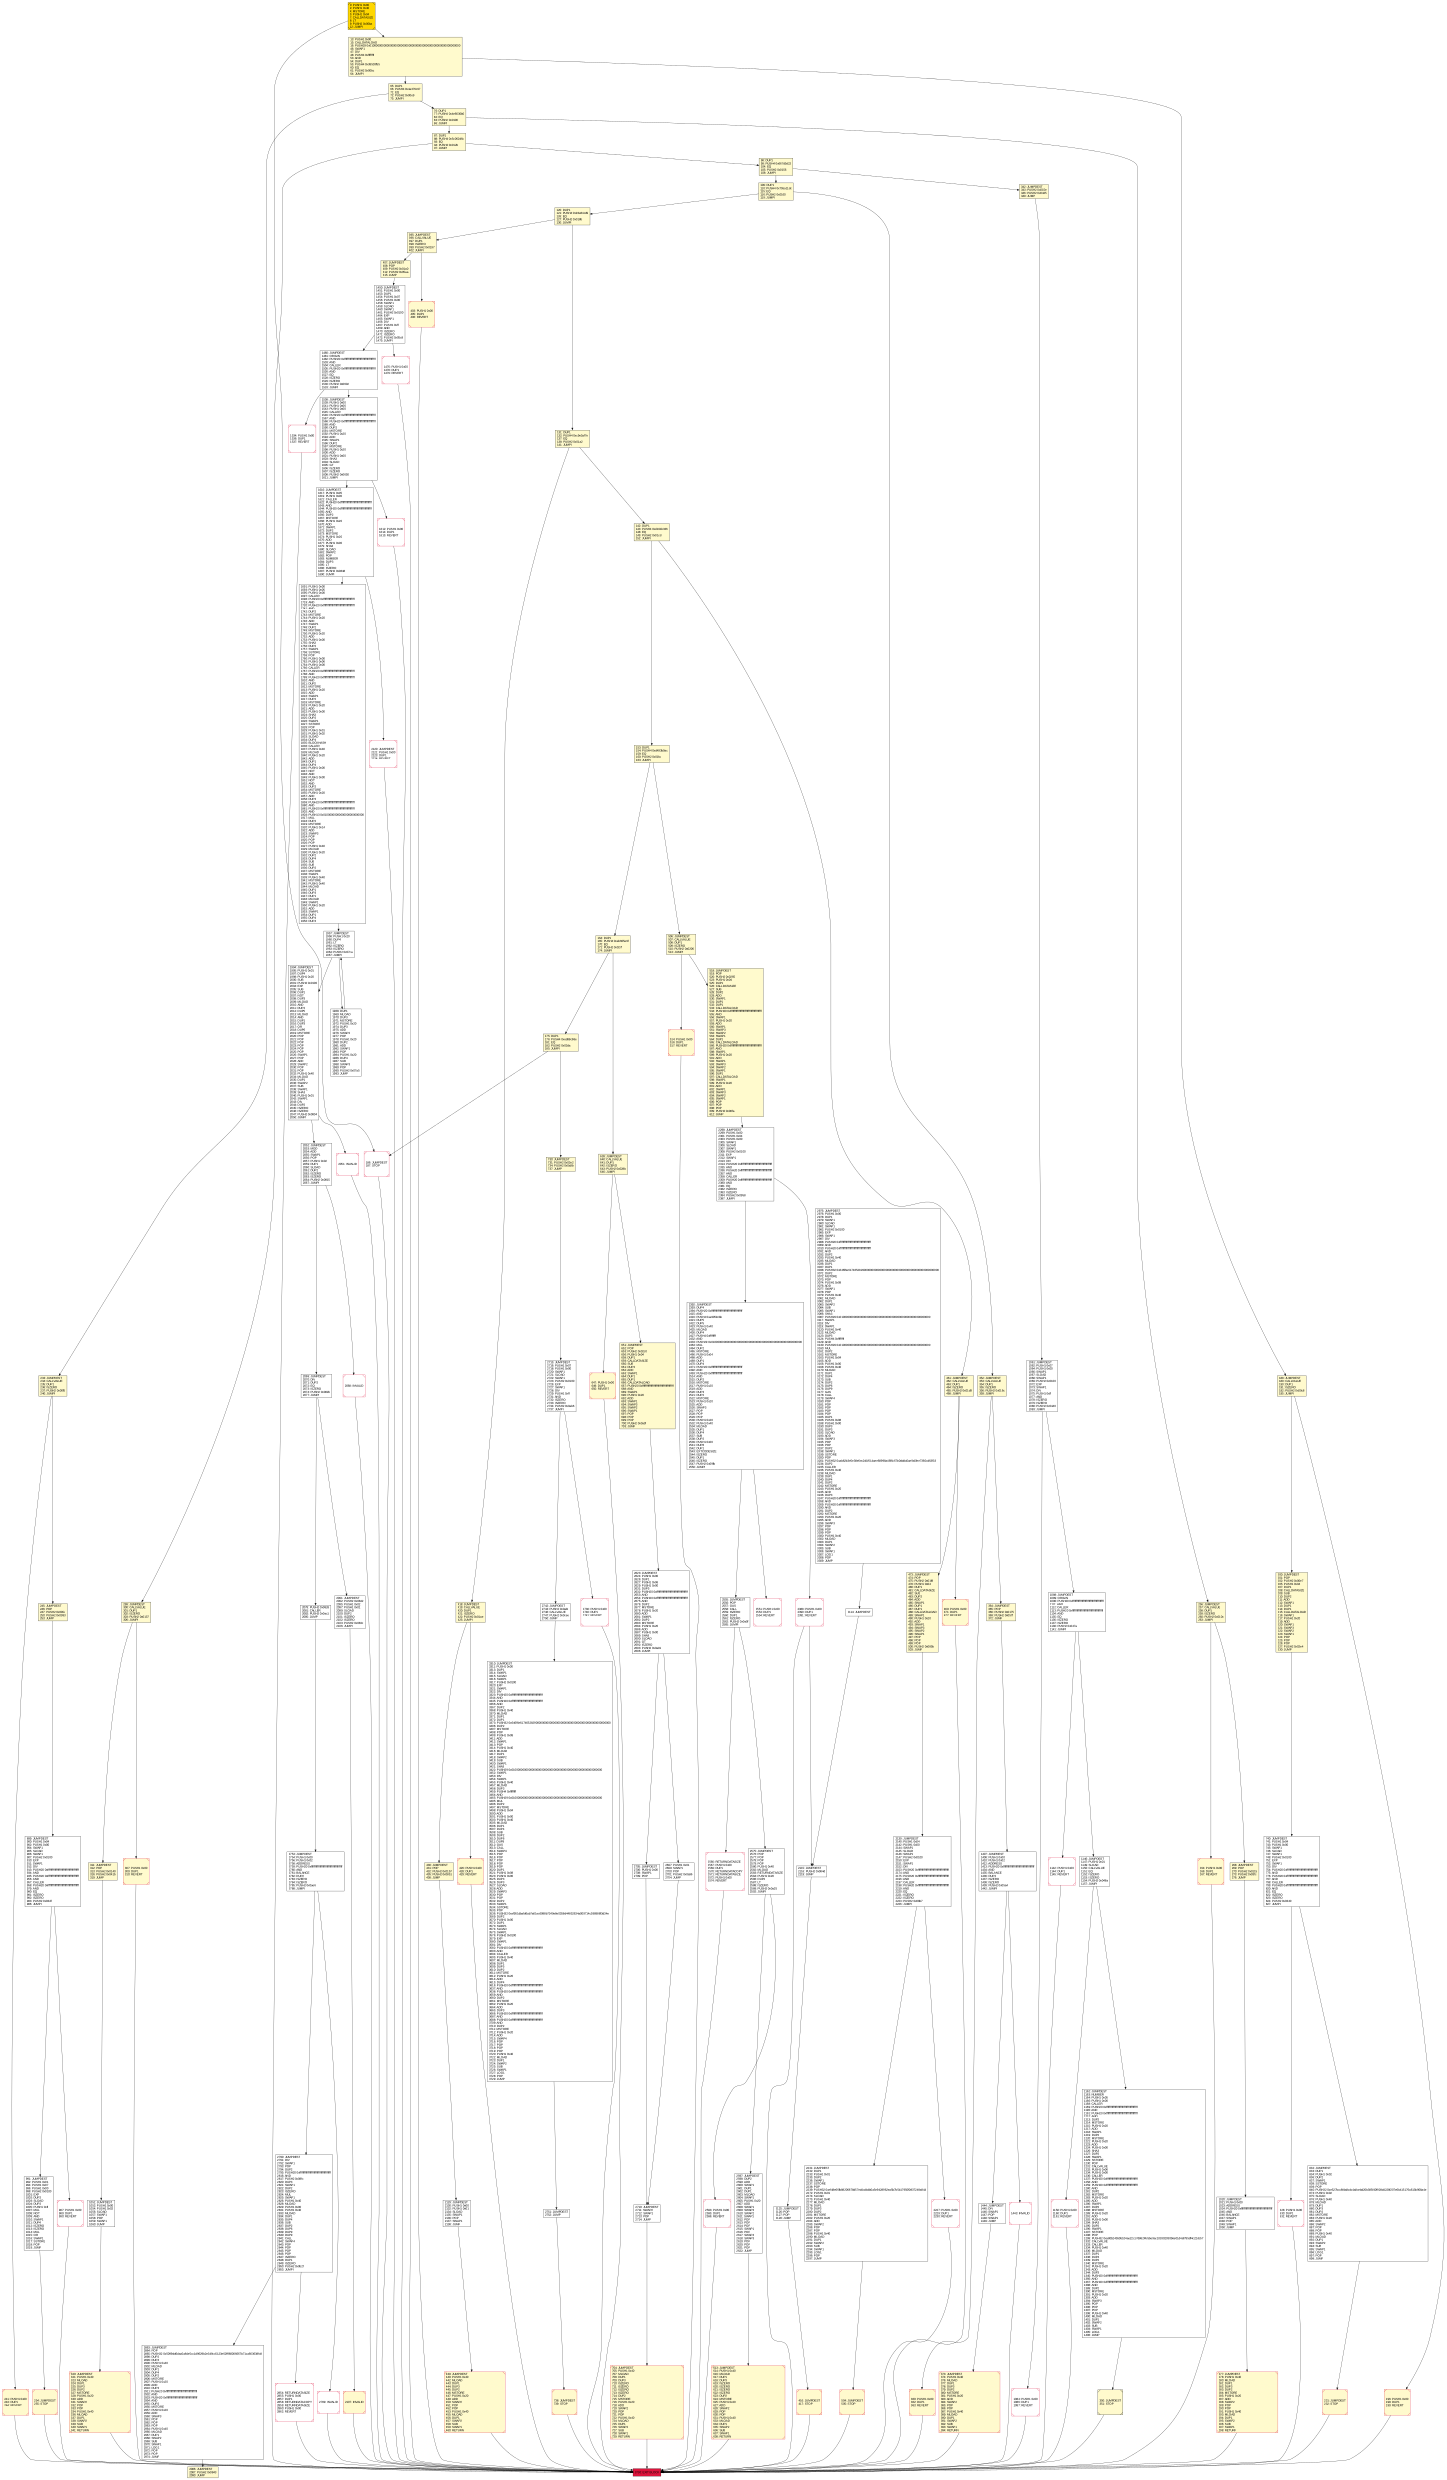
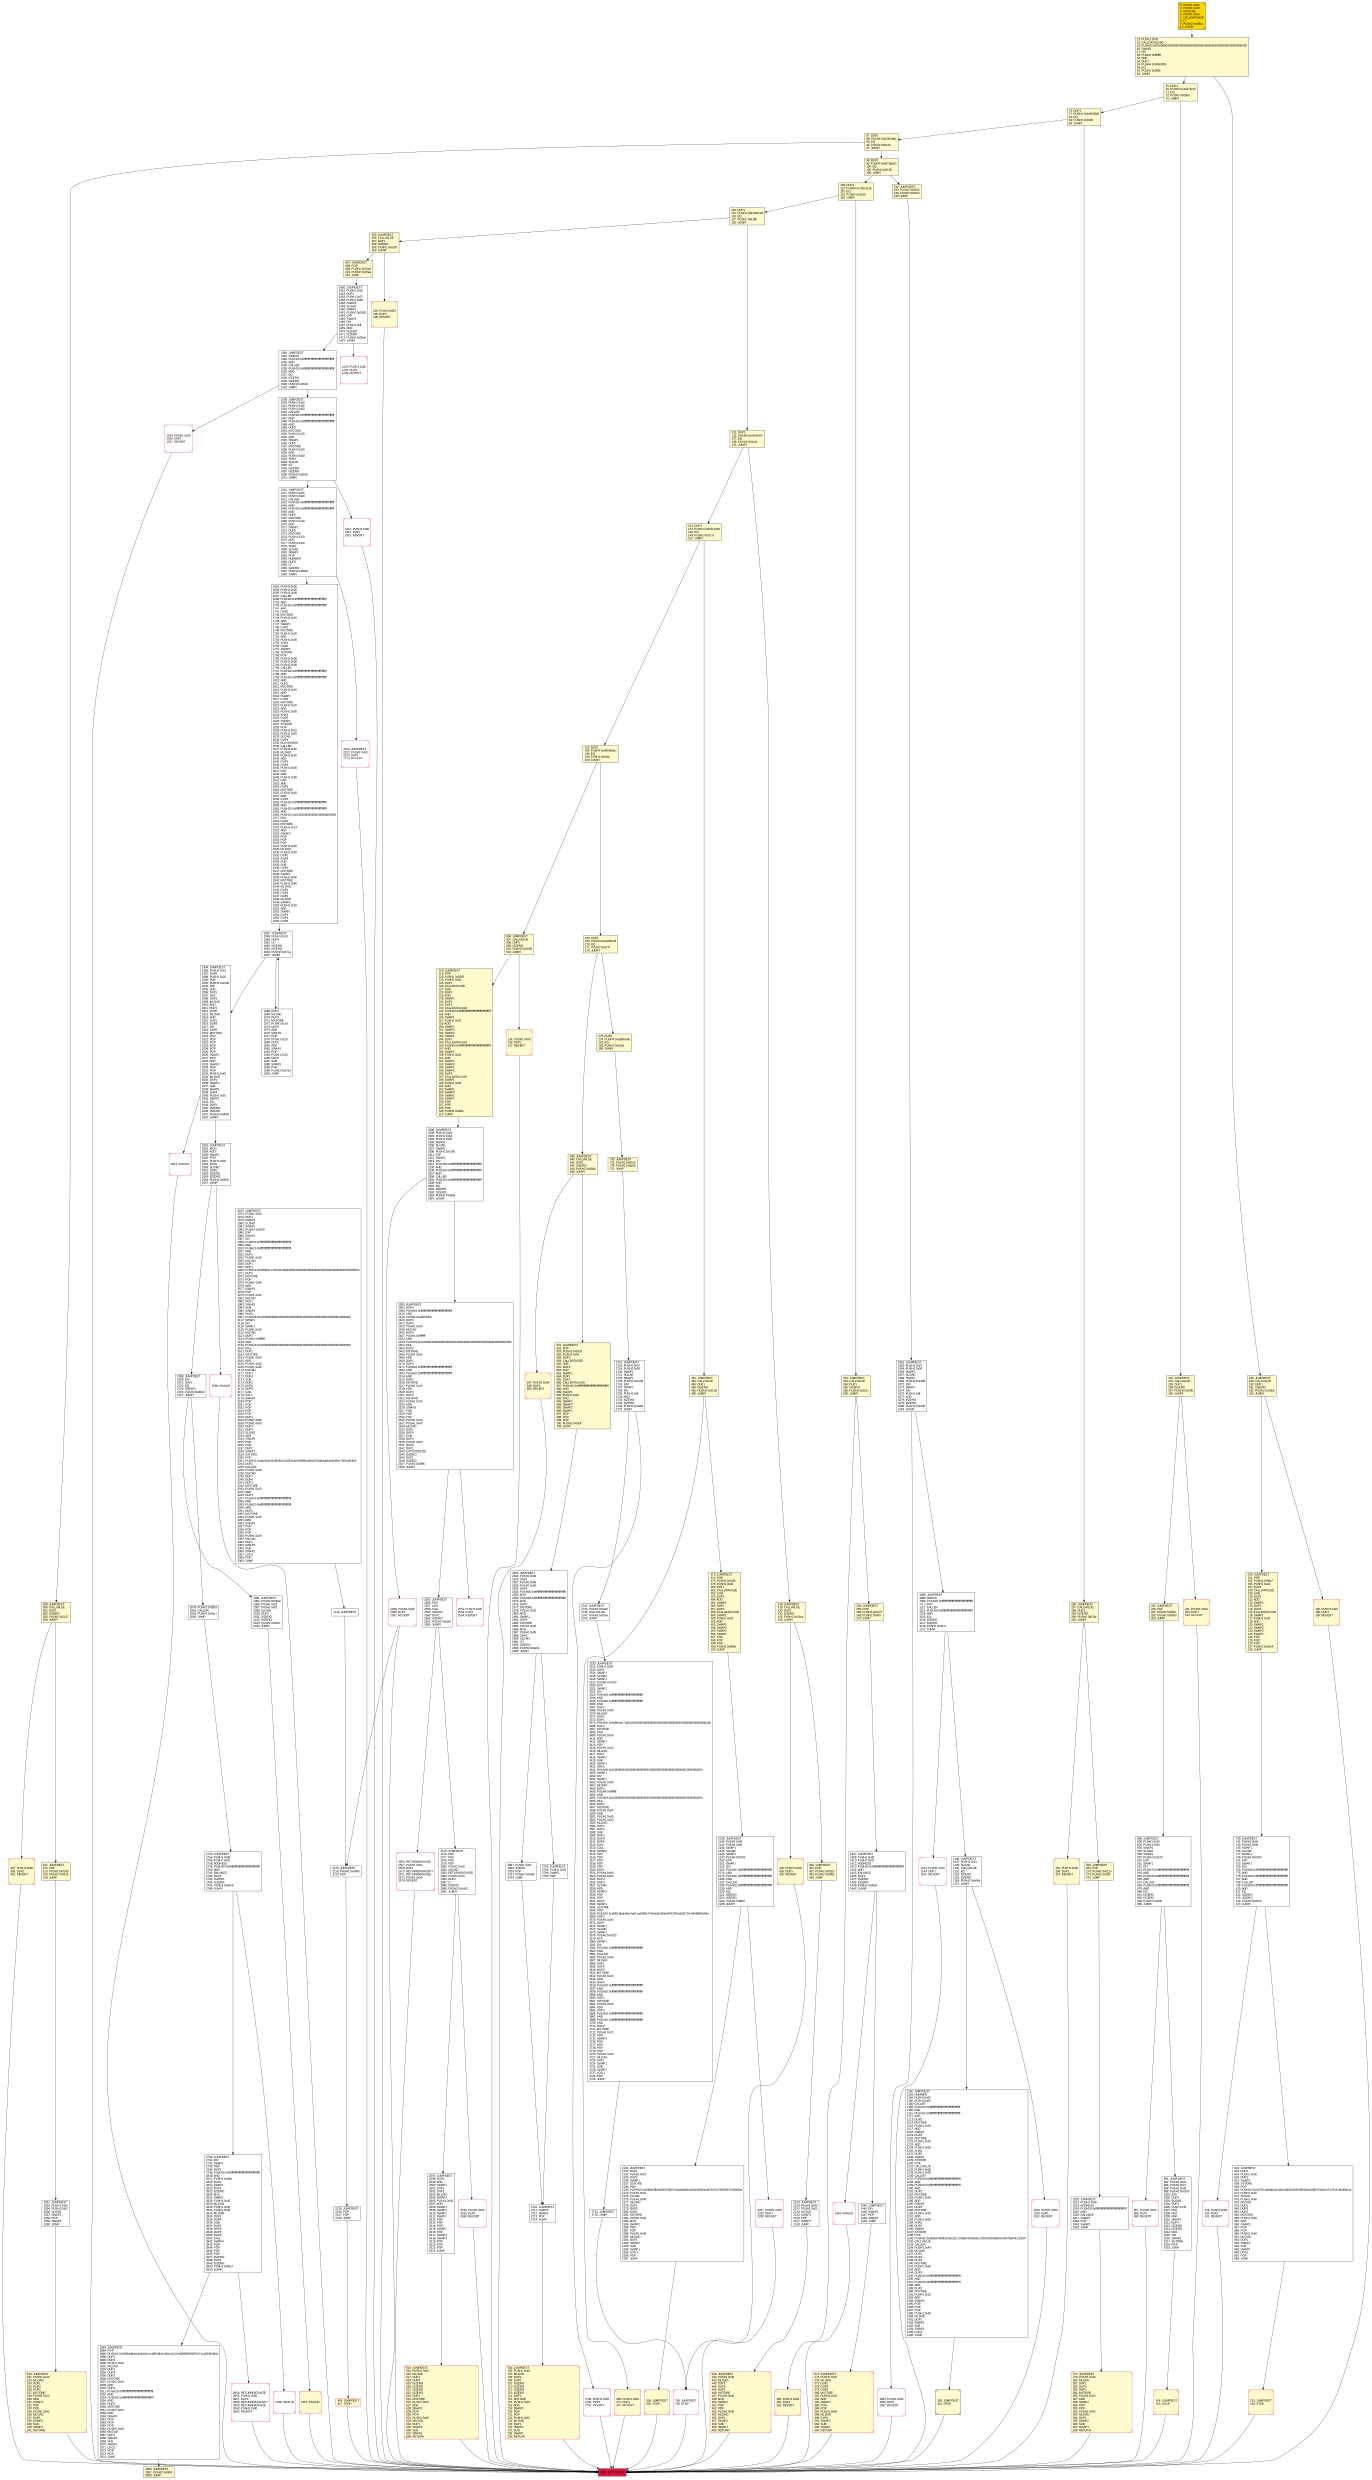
(377, 1164) -> none
(411, 1529) -> none
(812, 1871) -> (346, 1871)
(500, 2216) -> (748, 2147)
(564, 2402) -> (686, 2402)
(809, 2402) -> (348, 2402)
